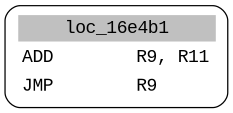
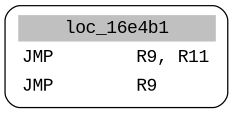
(116, 57) -> (116, 57)
